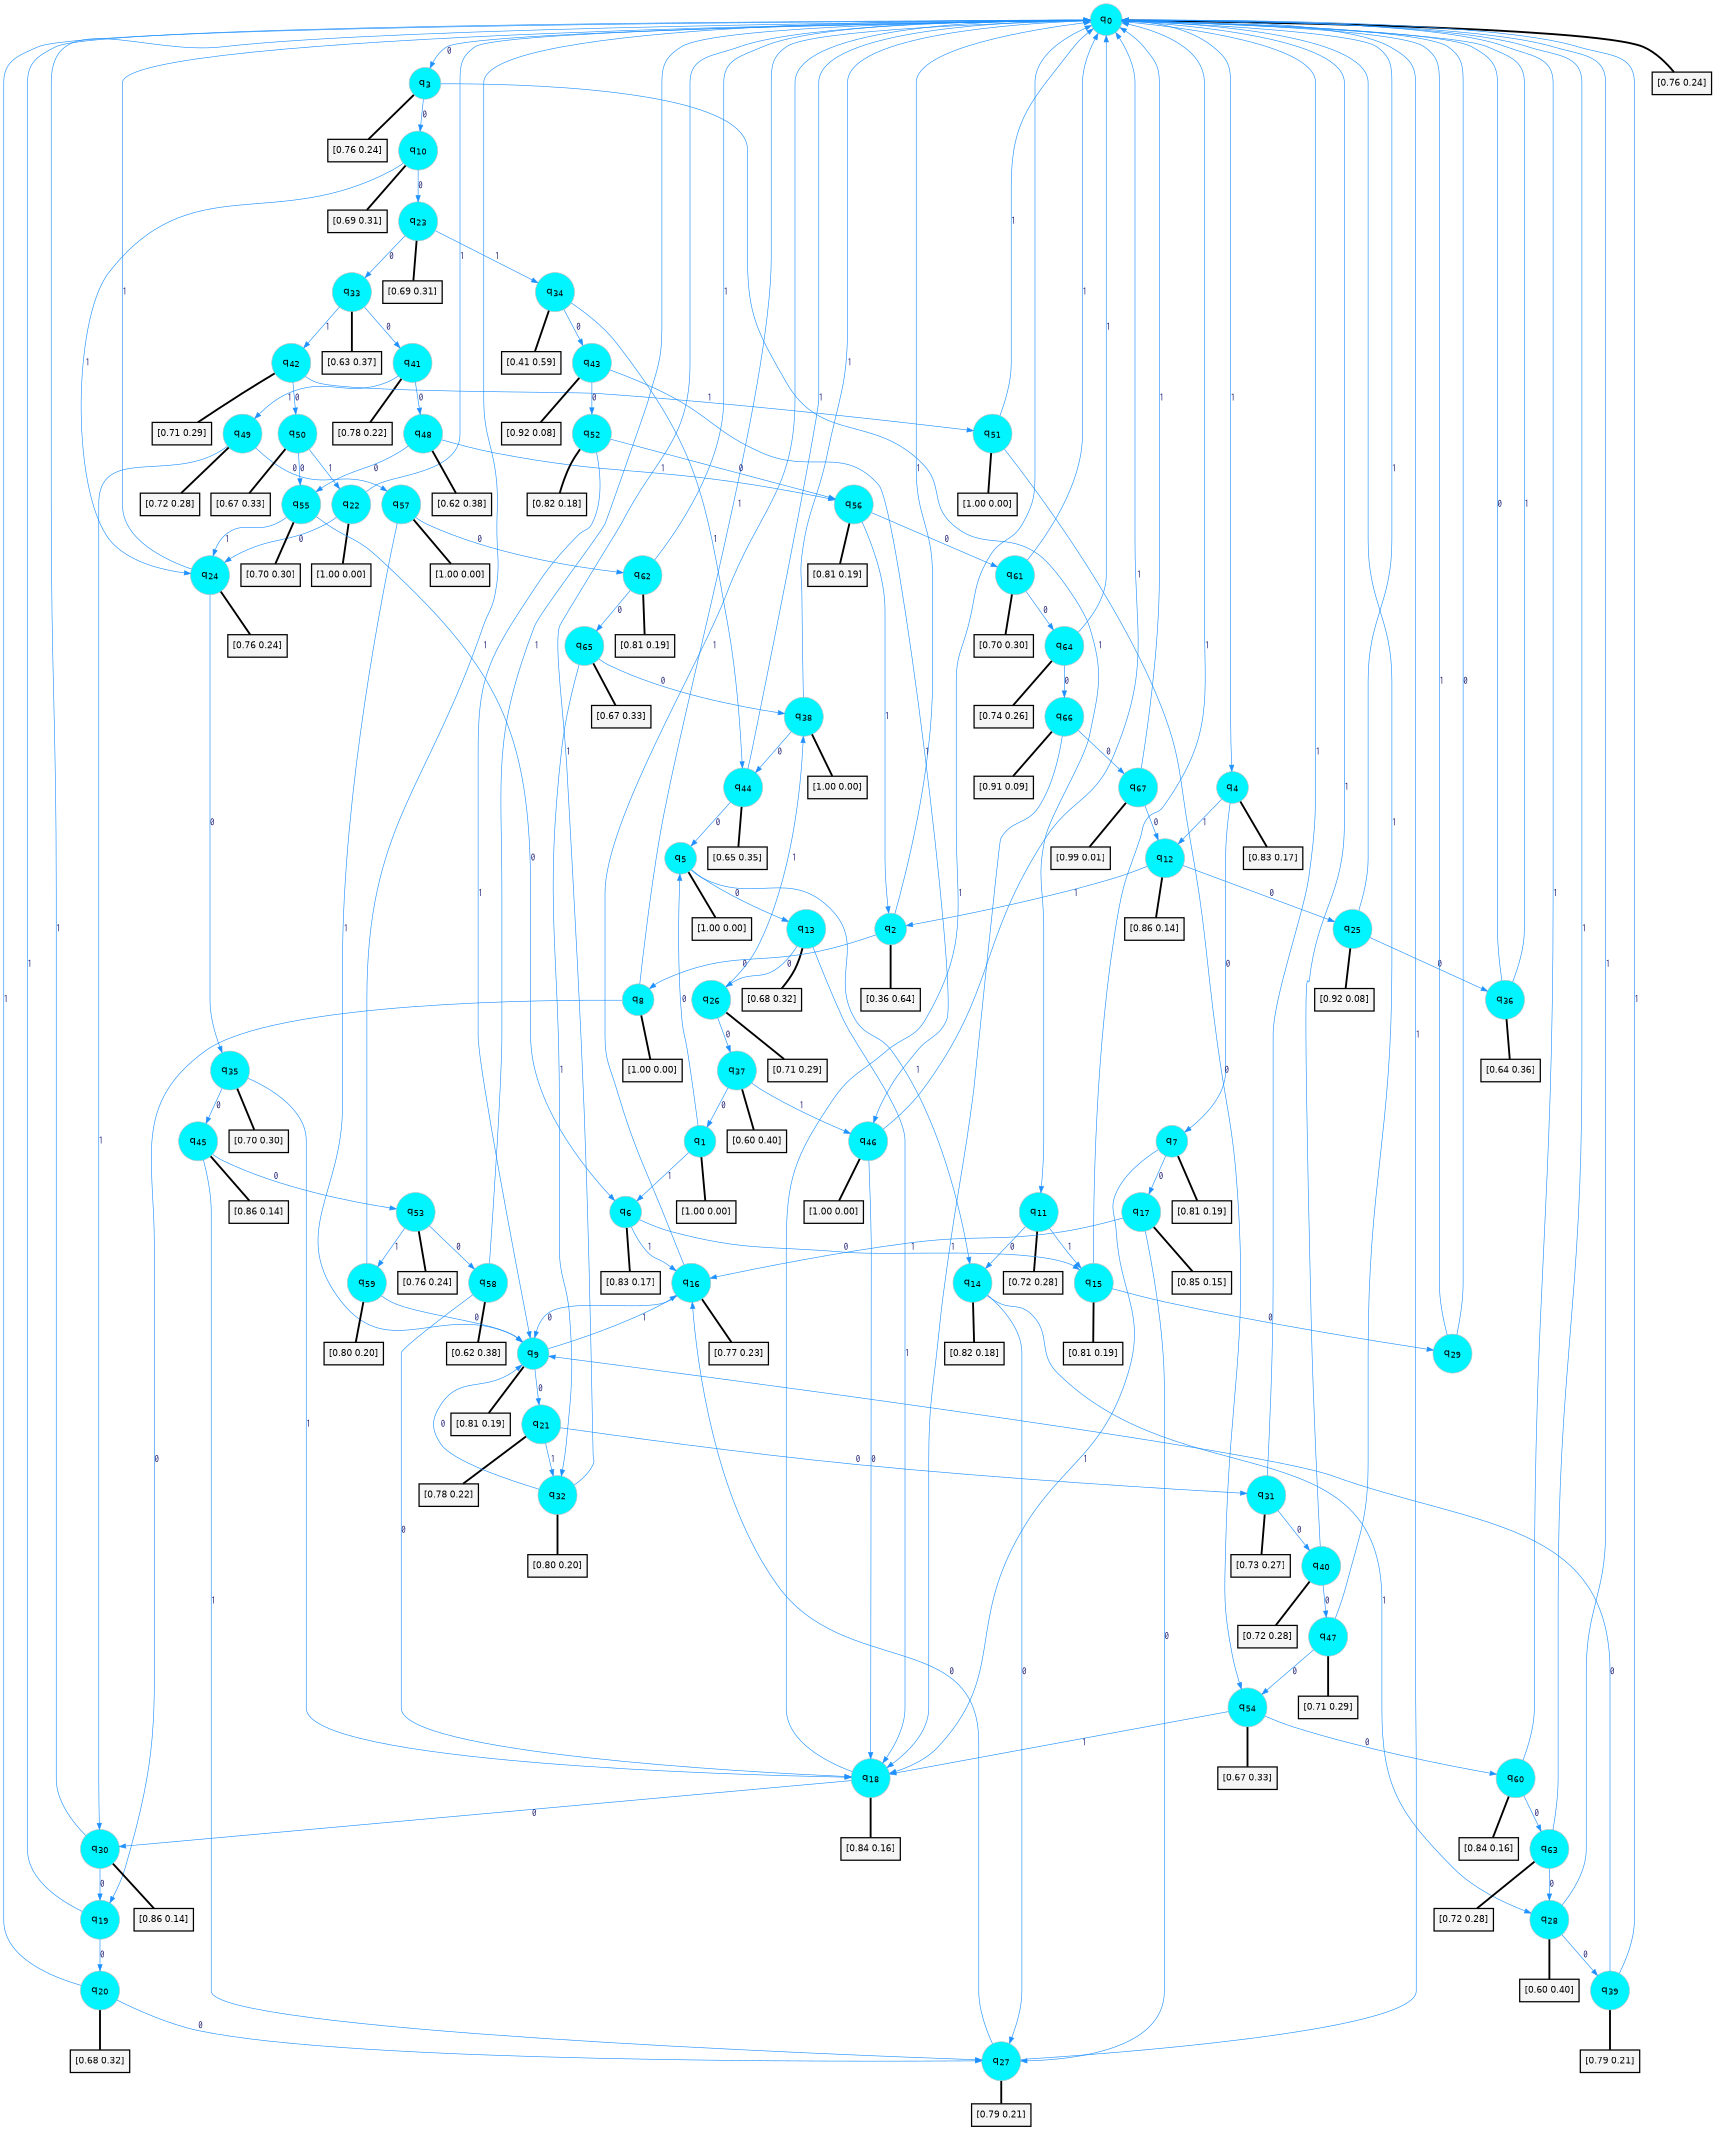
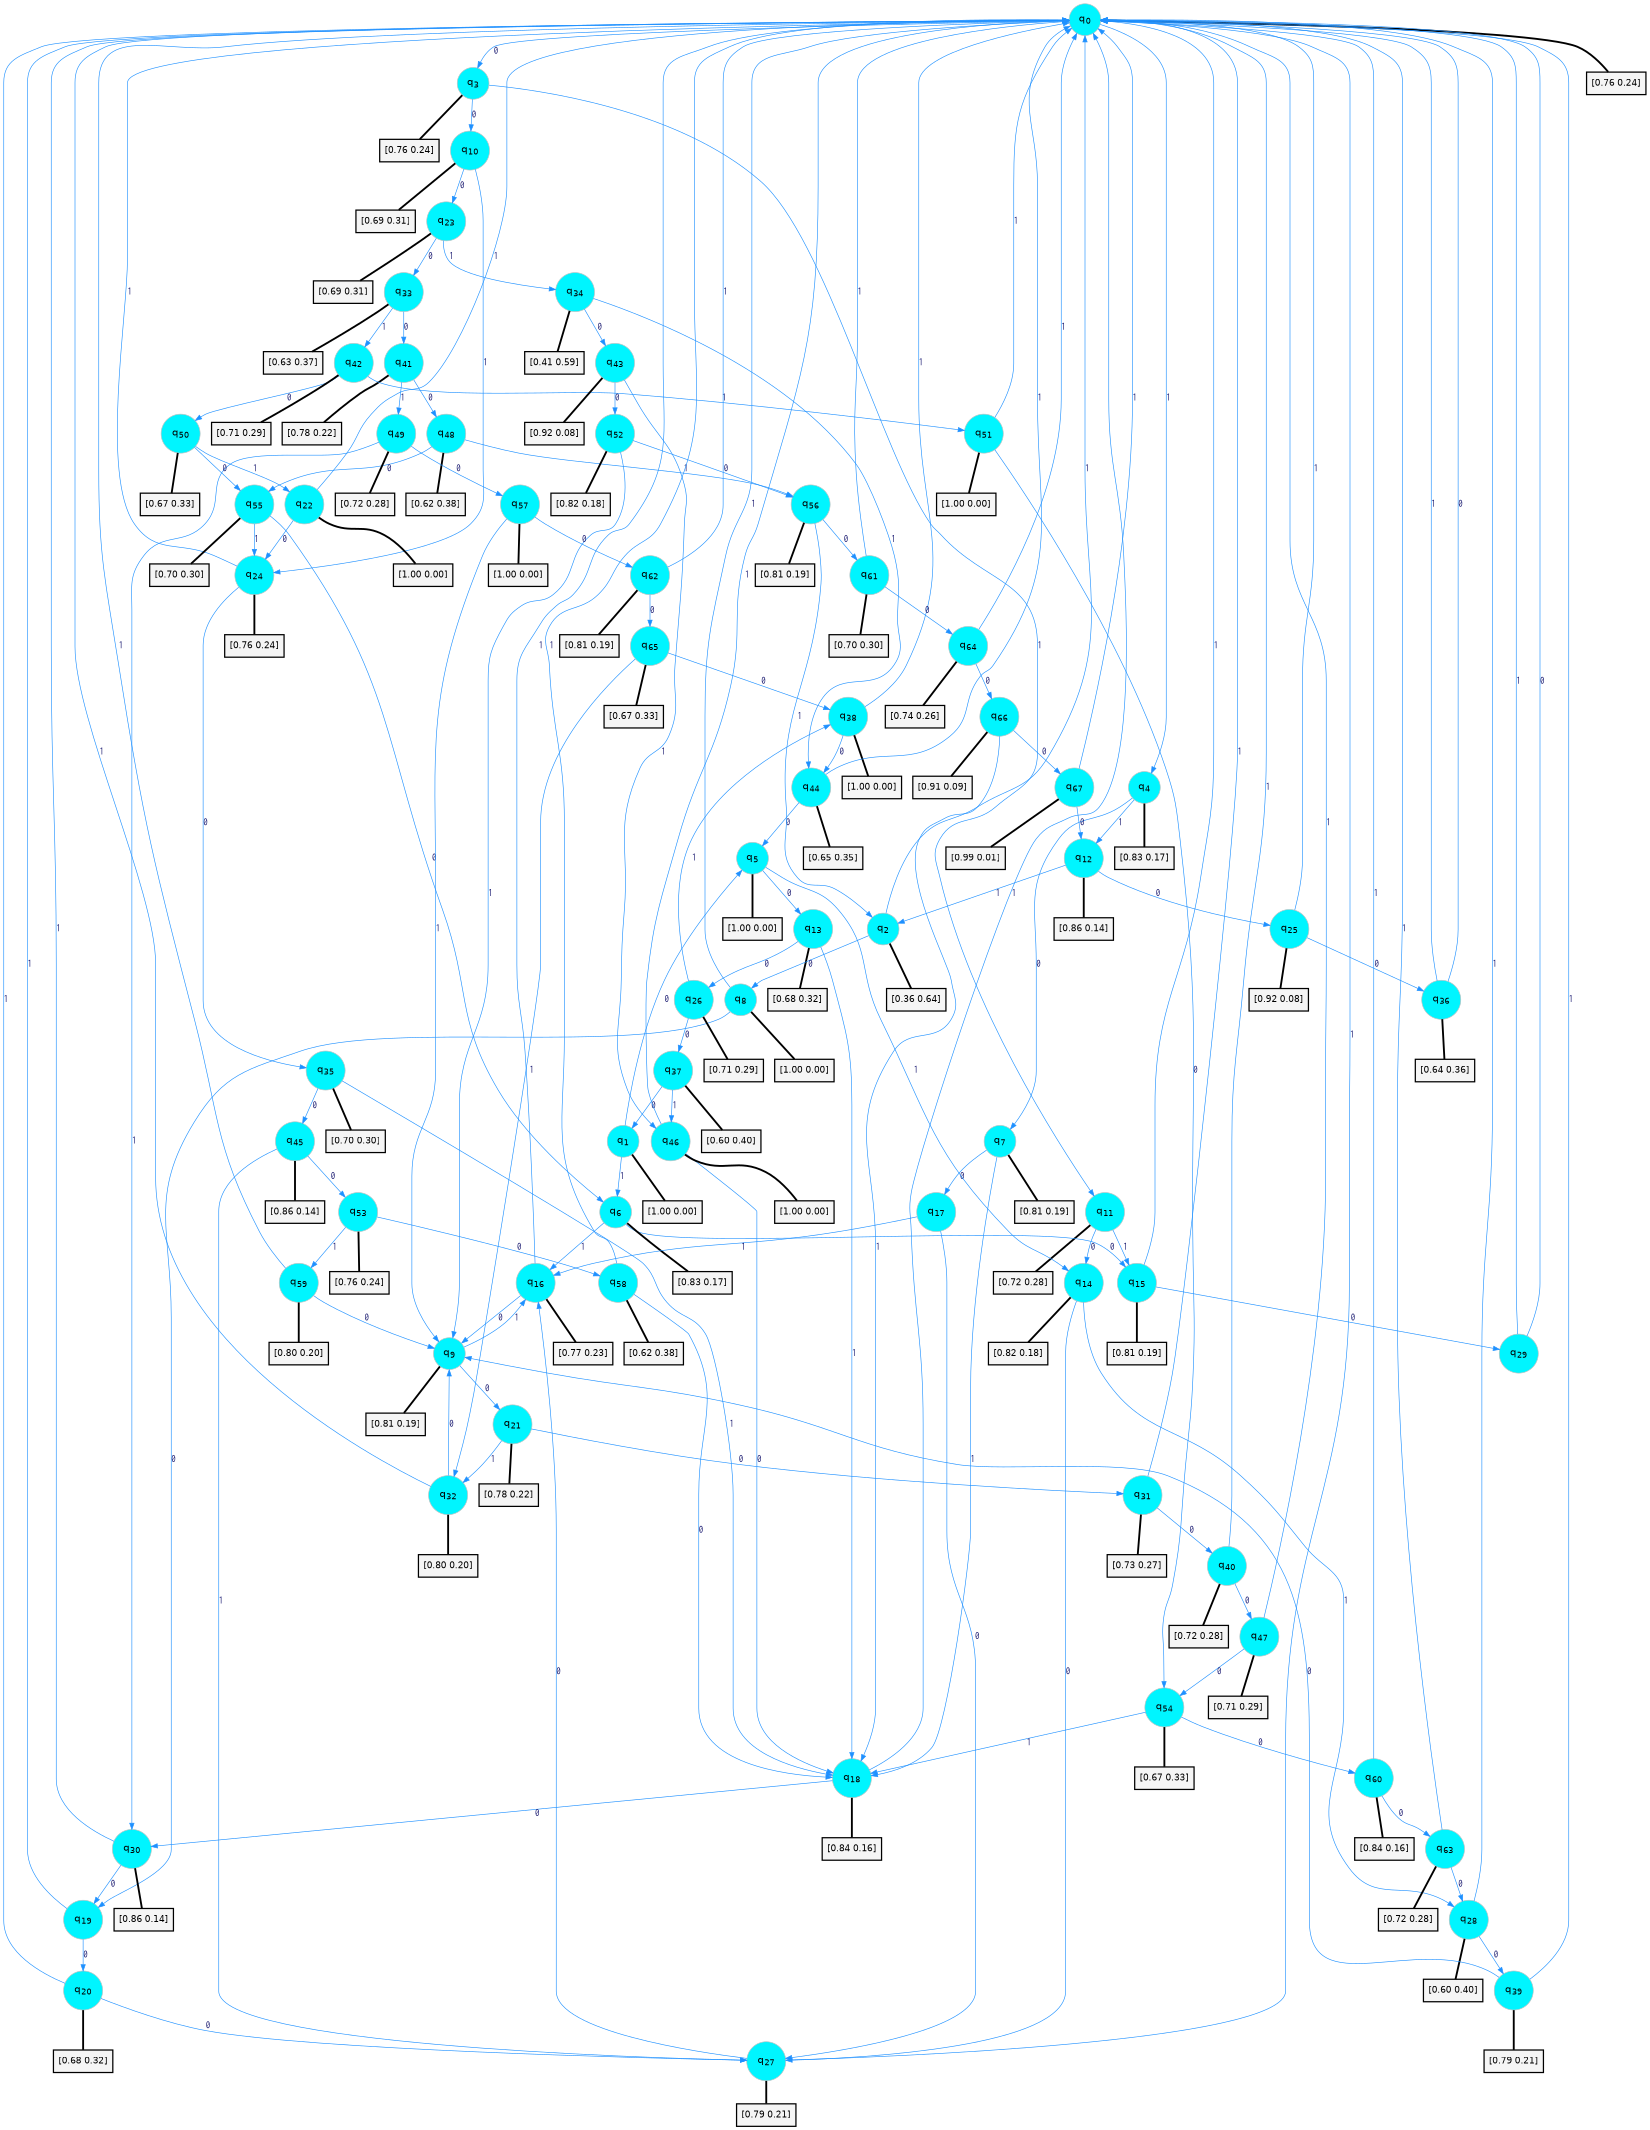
(1202, 1283) -> none
